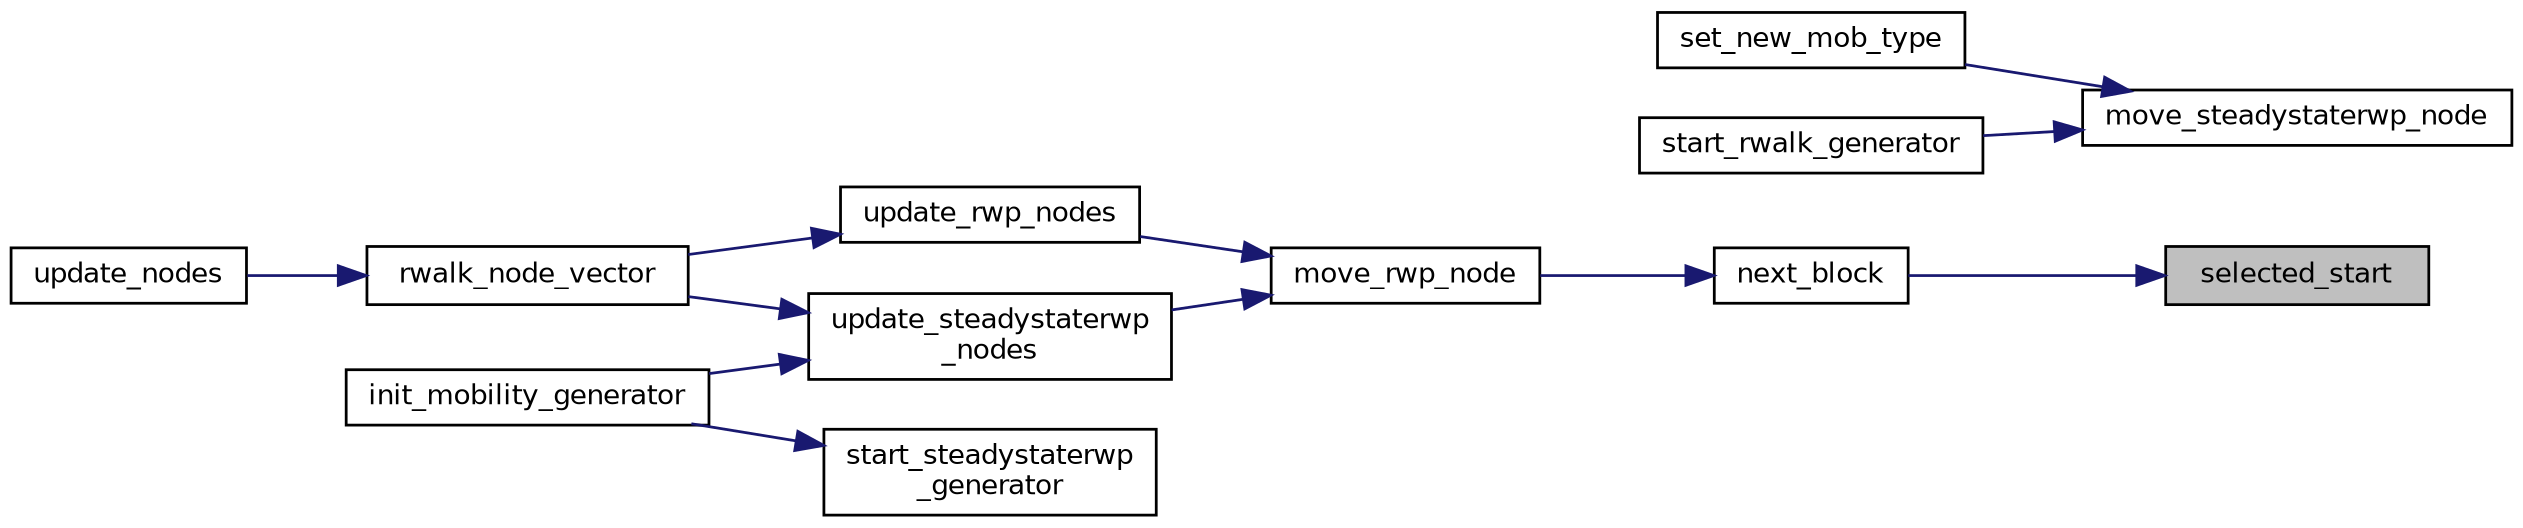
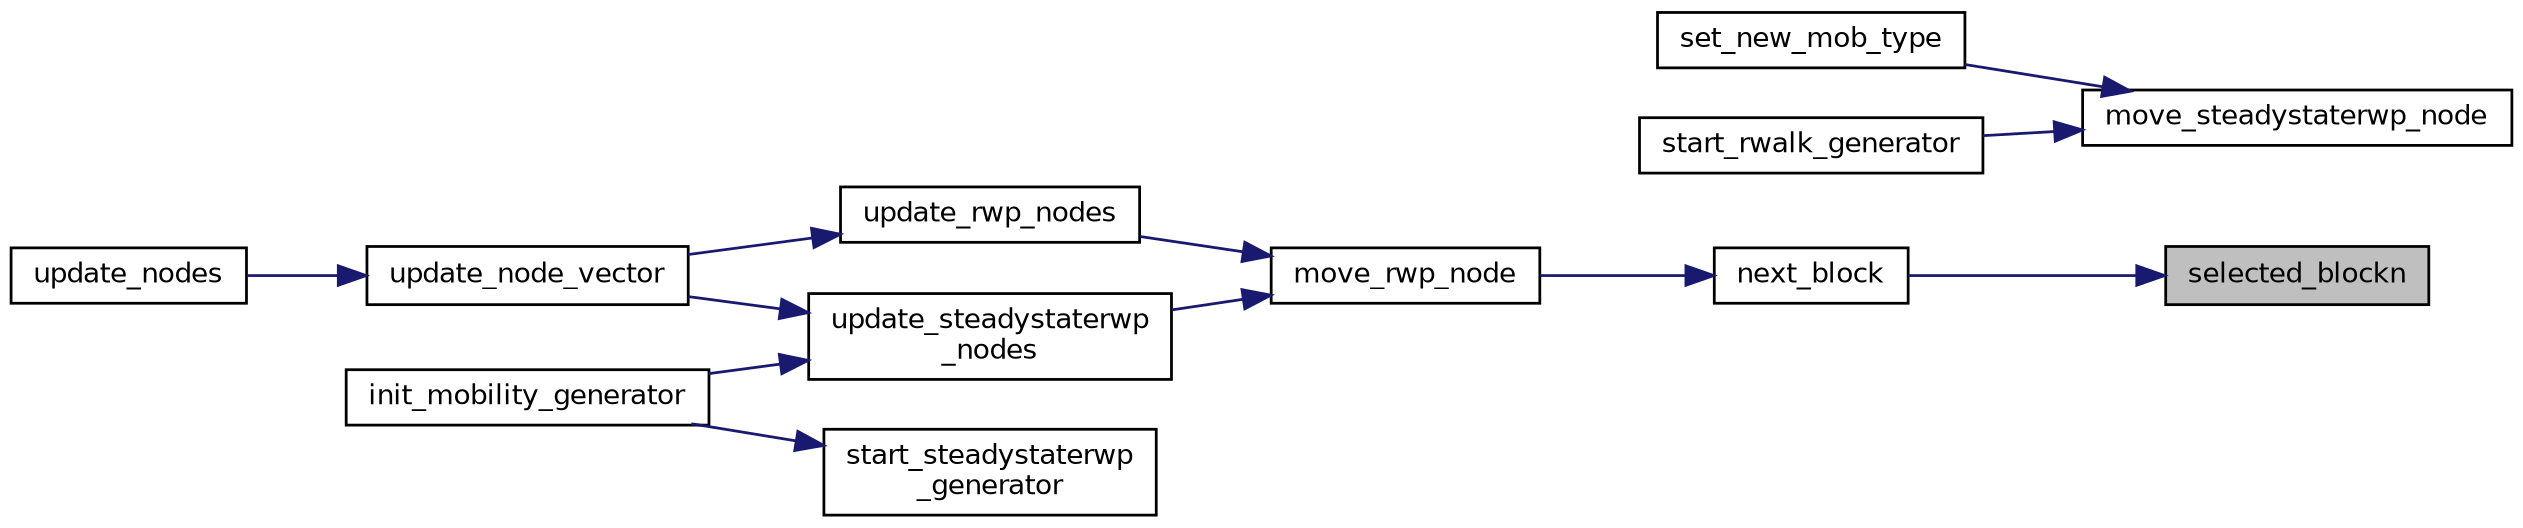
(528, 276) -> (528, 276)
(2297, 276) -> (2297, 276)
